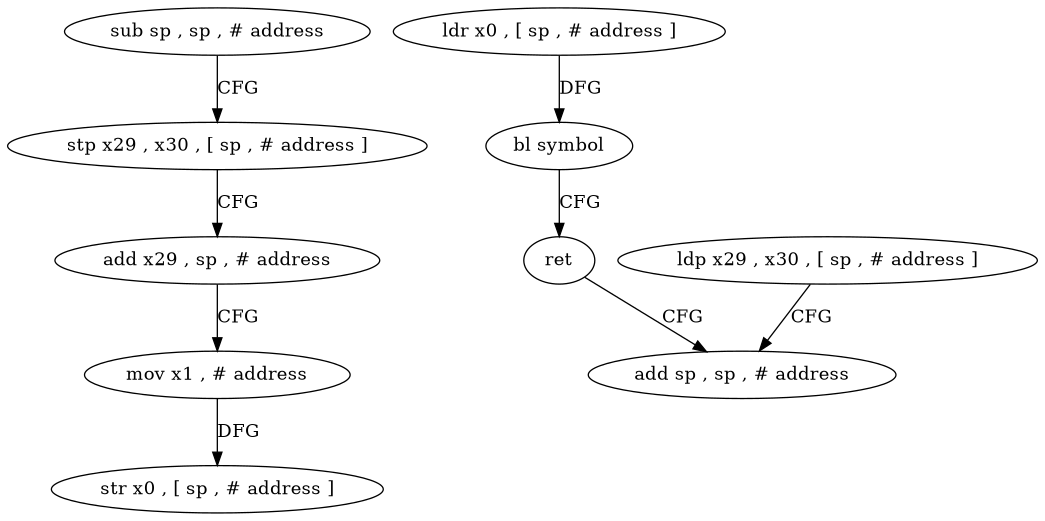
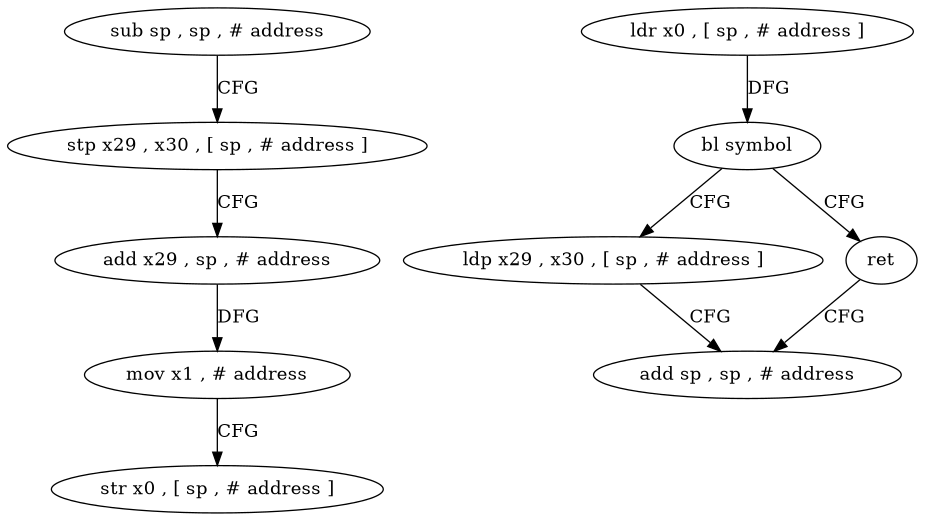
none -> (687, 198)
(238, 318) -> (239, 318)
(239, 432) -> (238, 432)
